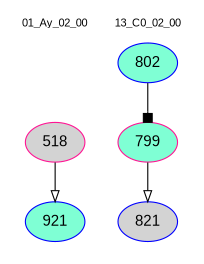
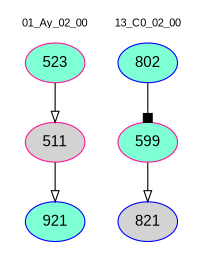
none -> (55, 63)
(55, 142) -> (55, 142)
(148, 142) -> (148, 142)
